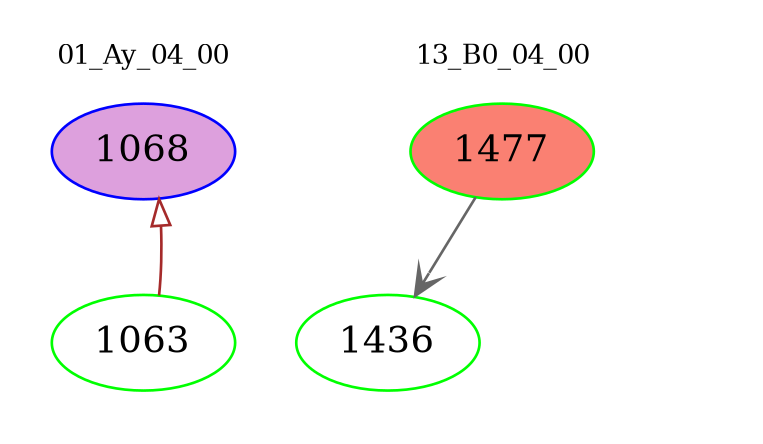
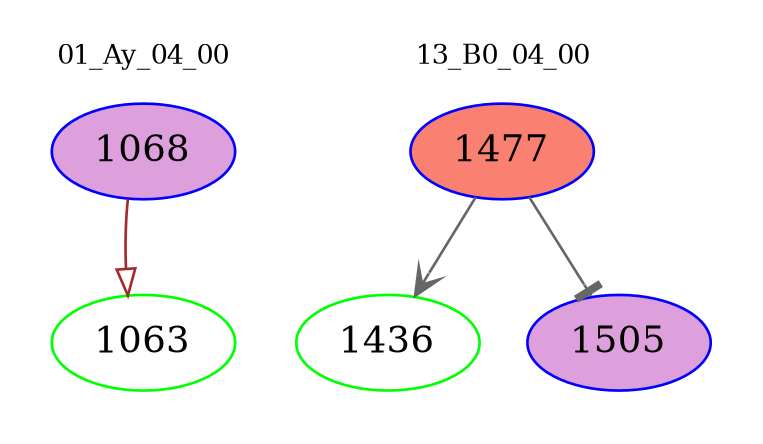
(502, 151) -> (502, 151)
(161, 261) -> (126, 234)
none -> (619, 343)
